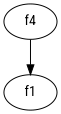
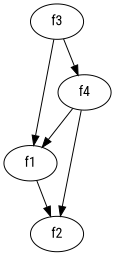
none -> (57, 22)
none -> (57, 234)
